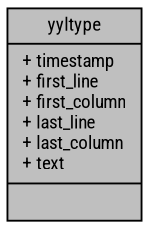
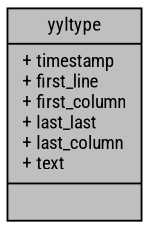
(60, 123) -> (60, 123)
